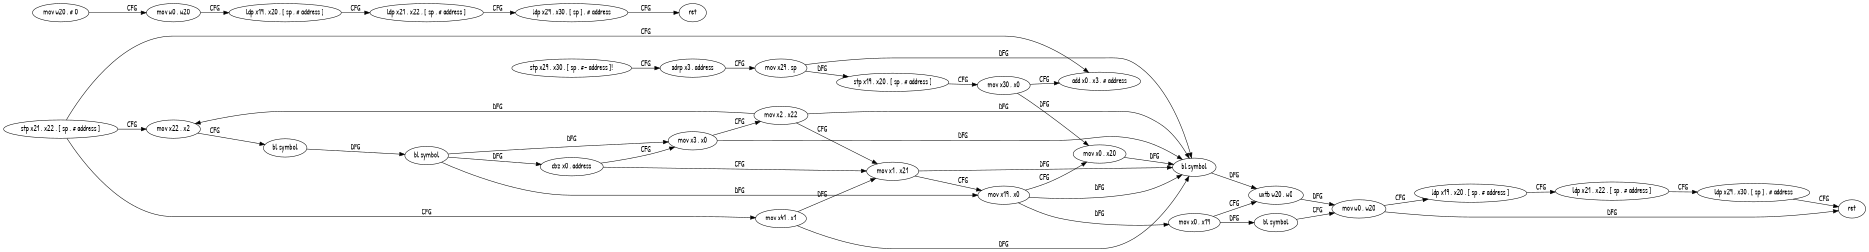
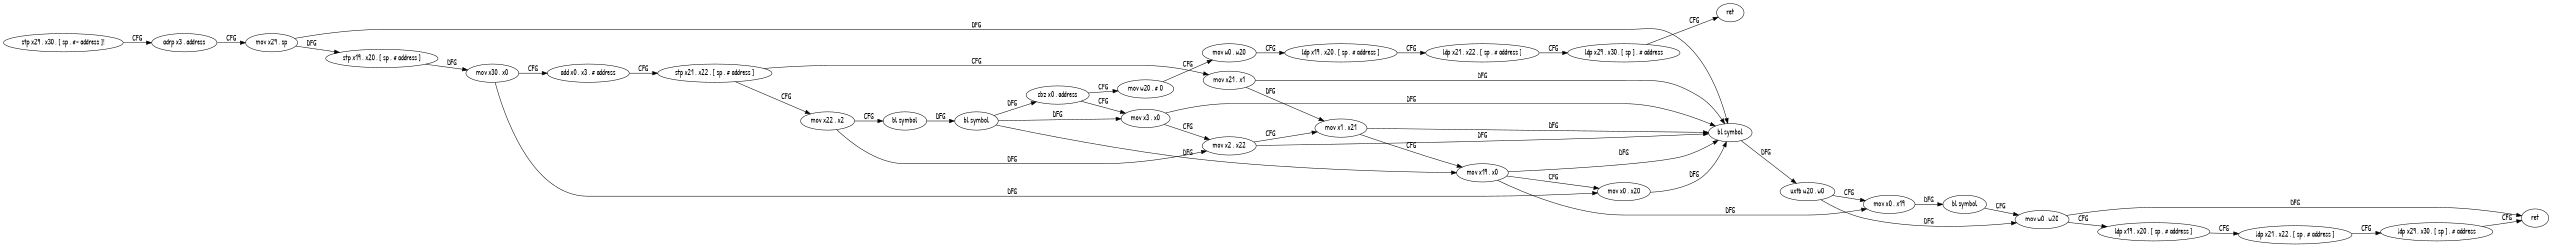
(562, 36) -> (641, 73)
(963, 81) -> (452, 63)
(477, 111) -> (1015, 164)
(732, 169) -> (1101, 92)
(1232, 210) -> (1846, 198)
(781, 219) -> (1229, 80)
